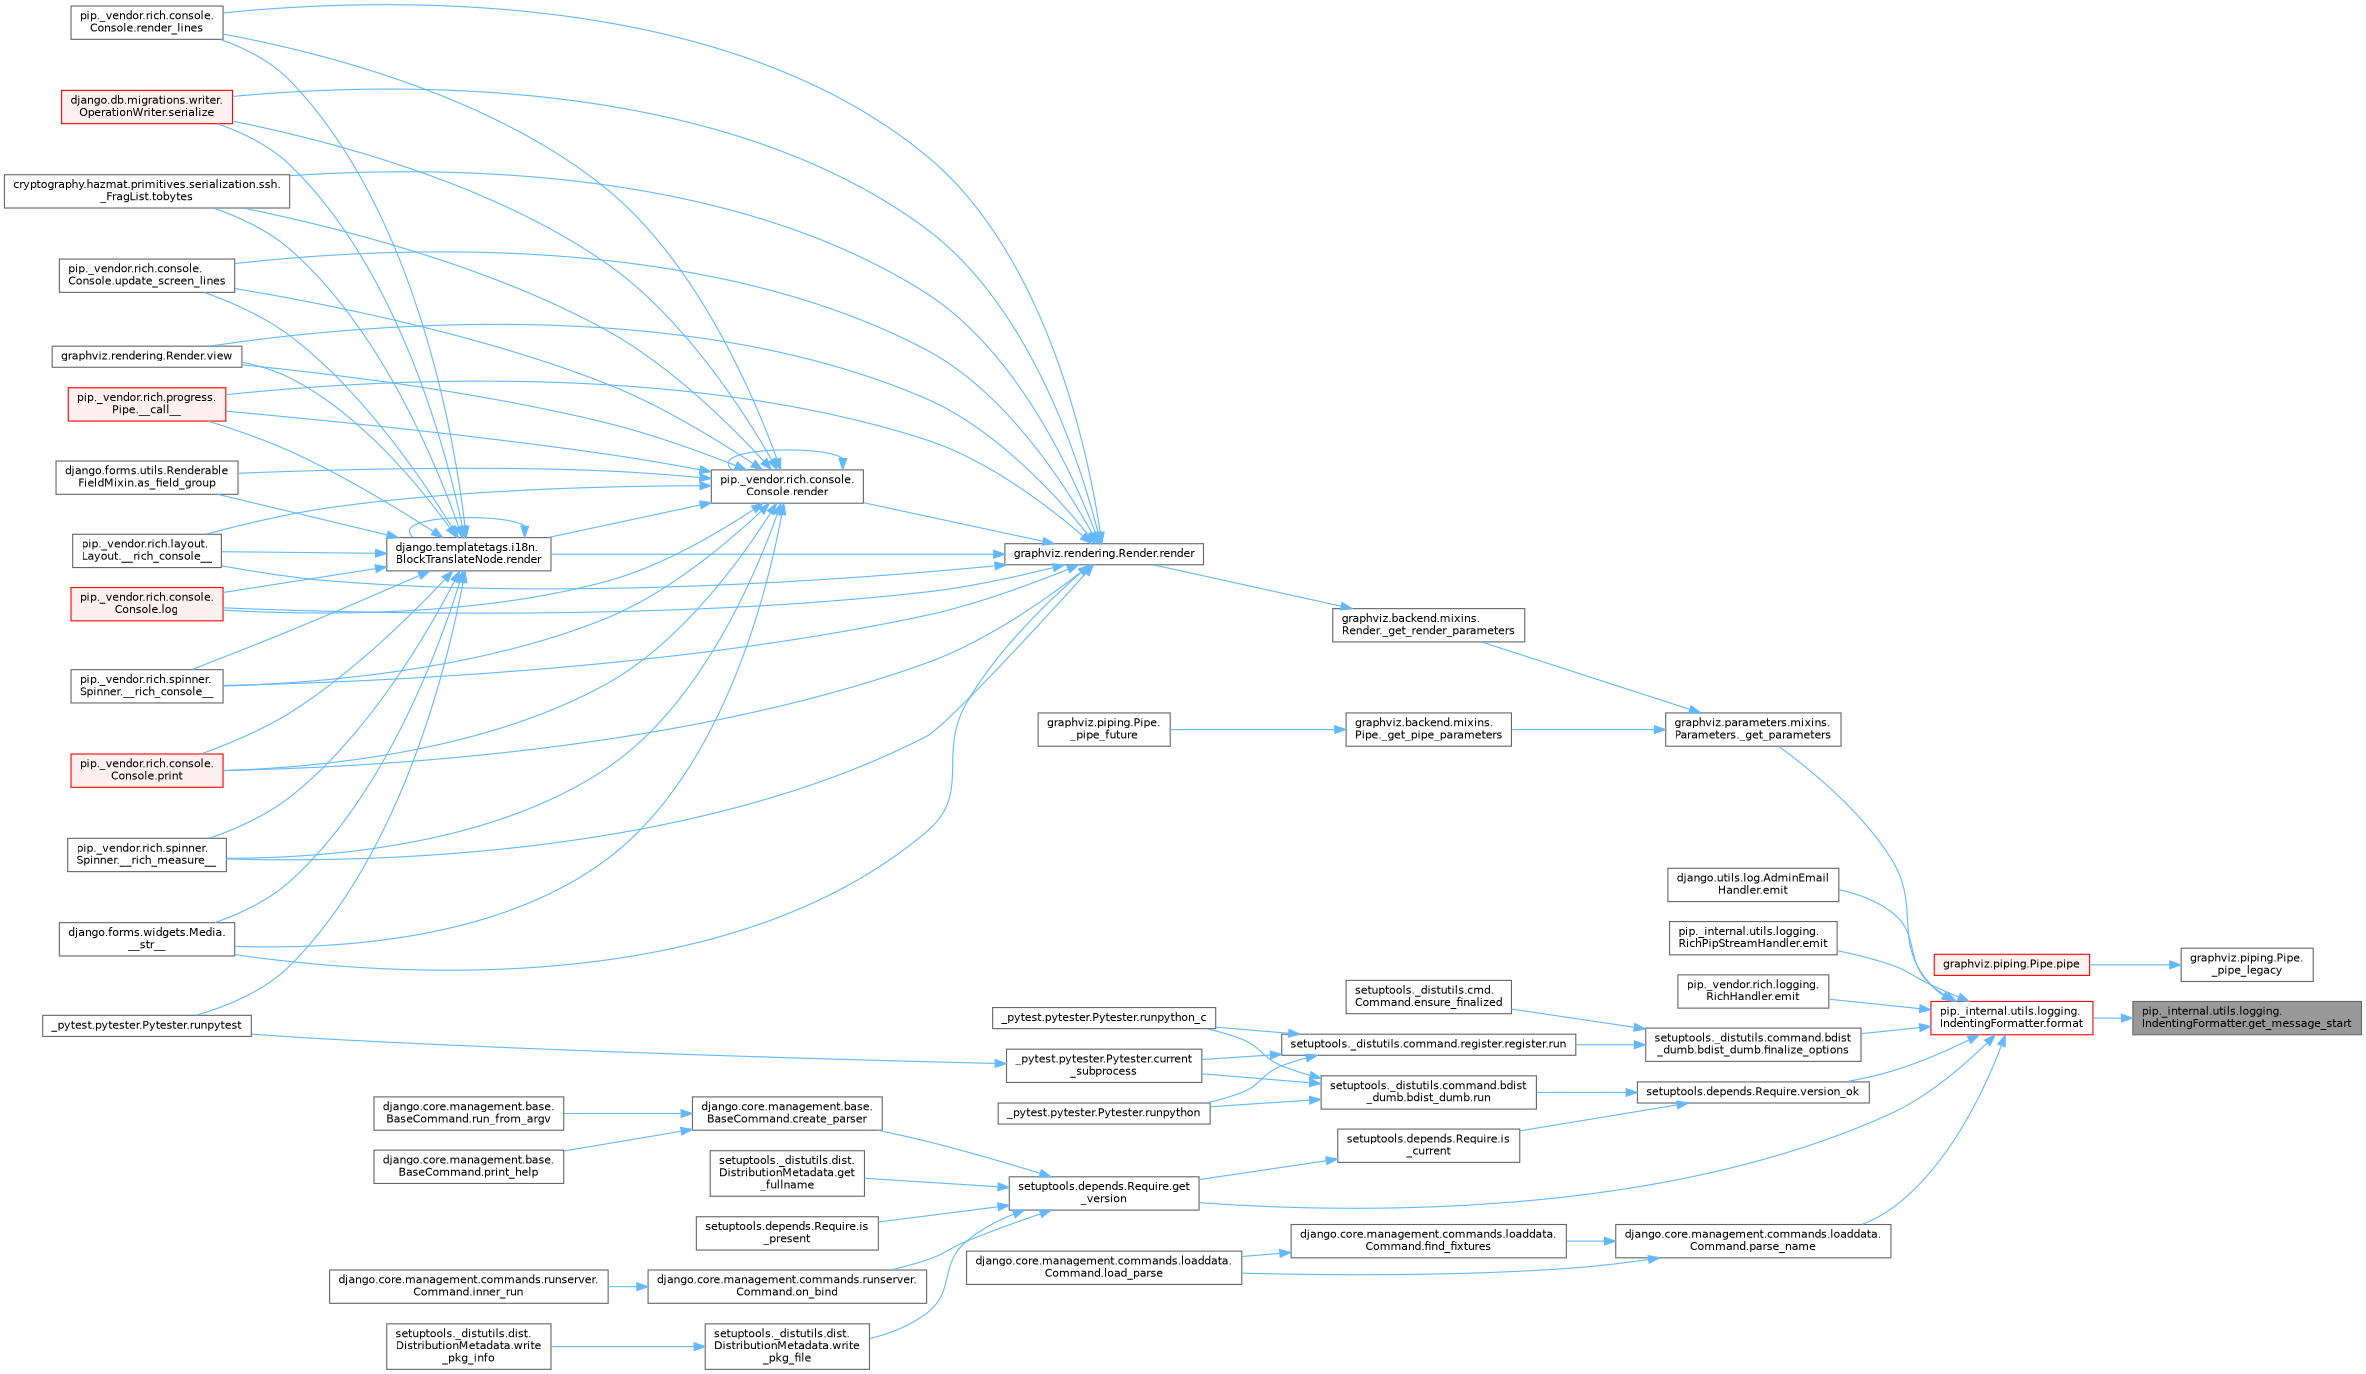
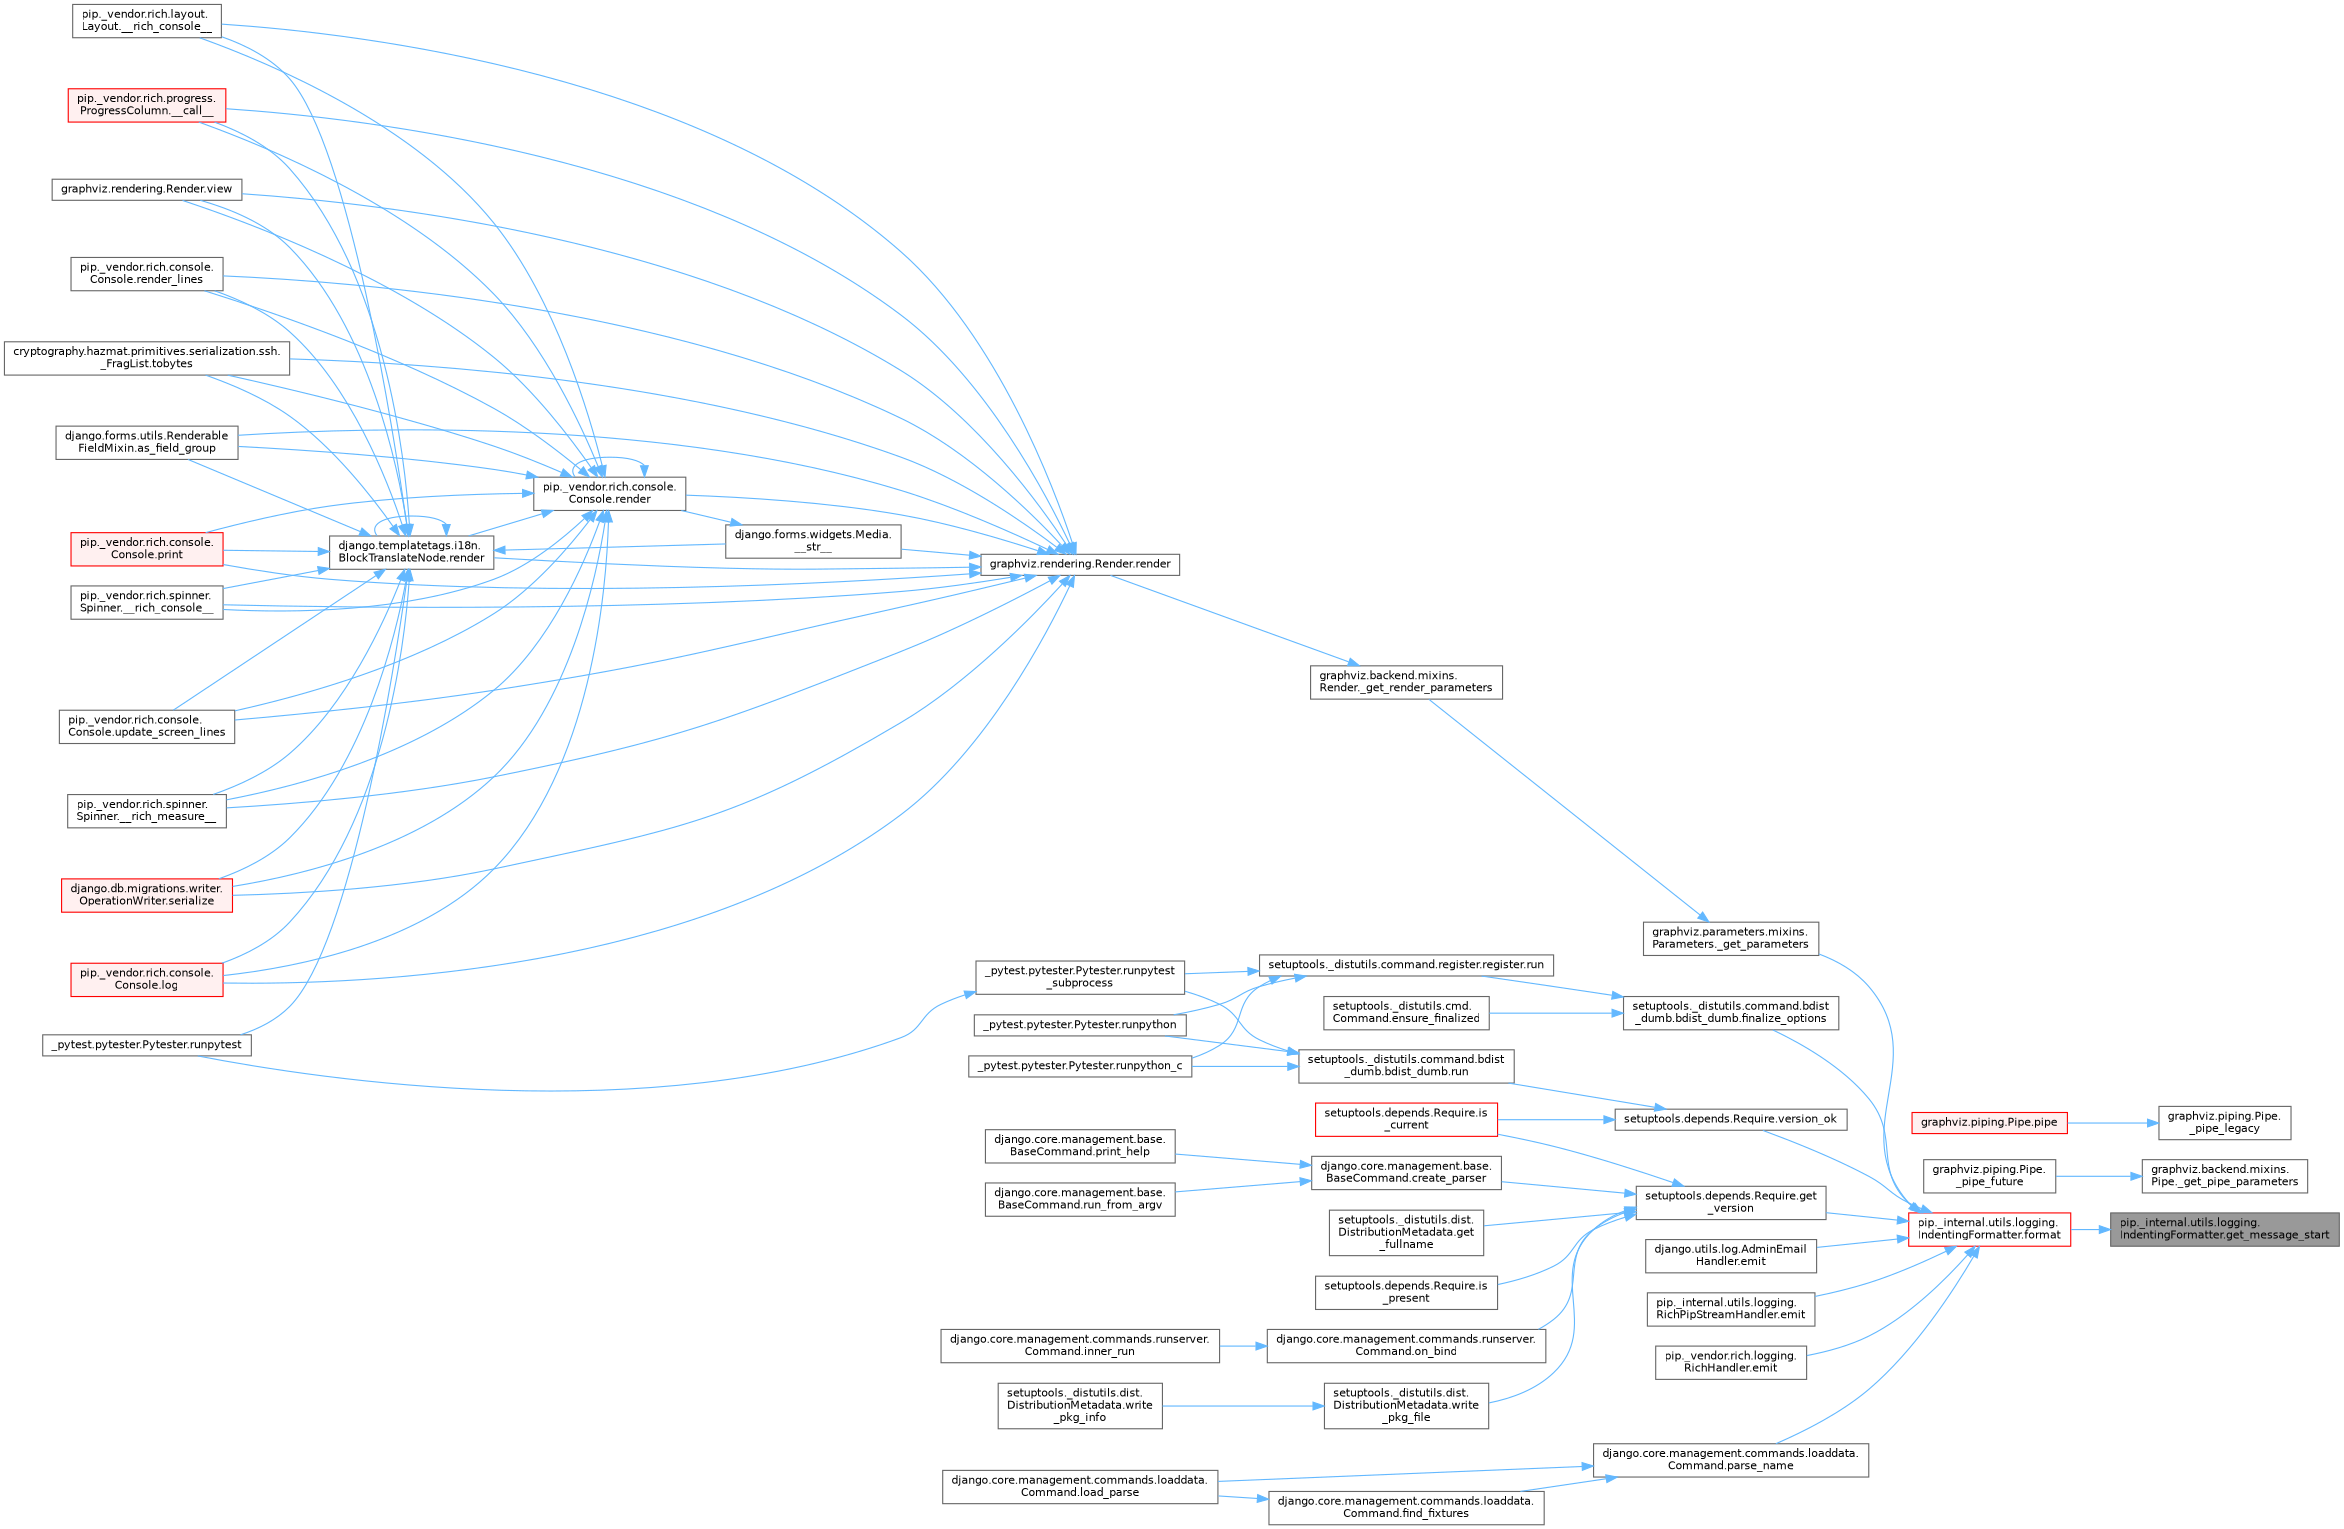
(147, 404) -> (147, 105)
none -> (651, 442)
(1583, 730) -> none
(609, 857) -> (706, 516)
(1104, 1066) -> (1080, 978)
(1429, 1146) -> (1407, 1120)
(1263, 1170) -> (1586, 1155)
